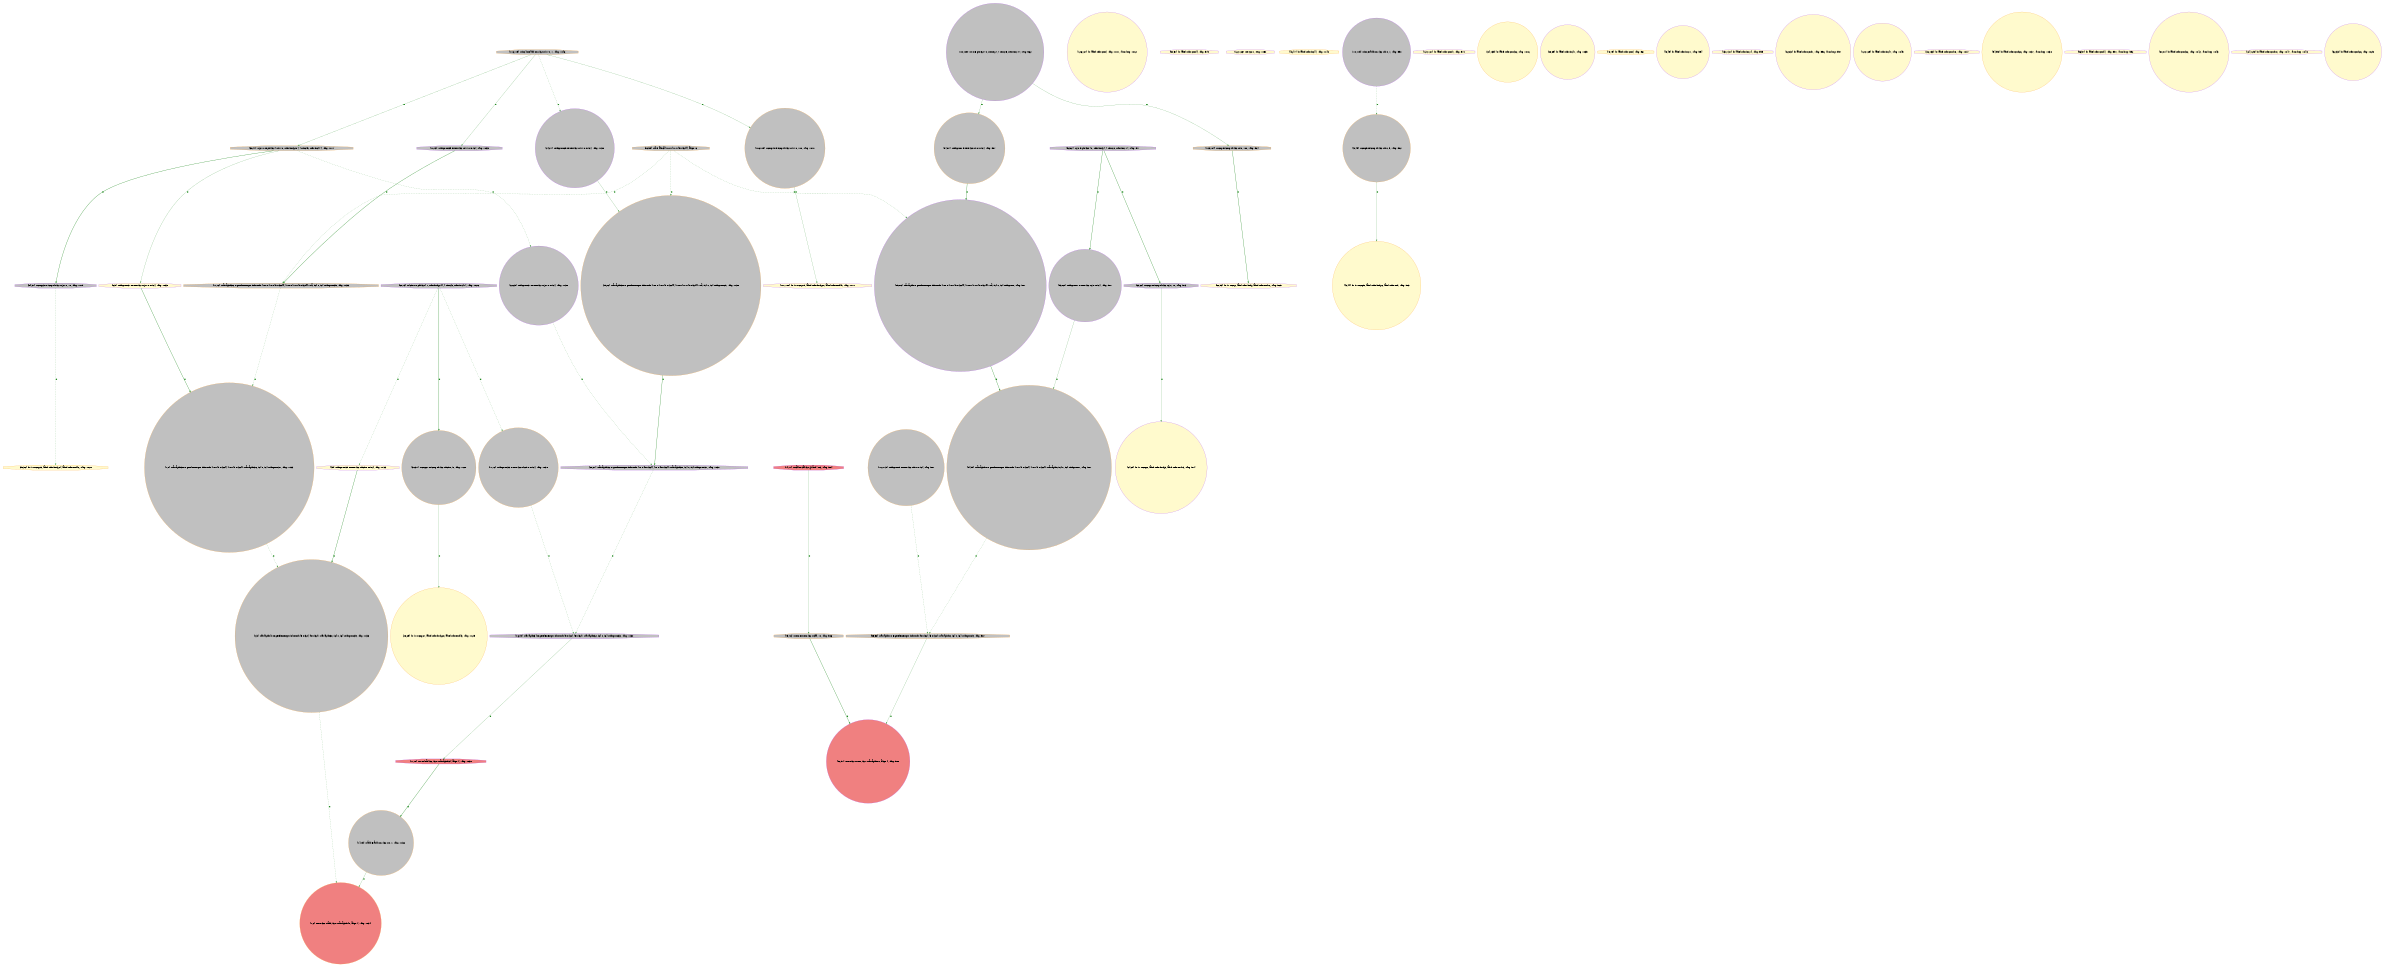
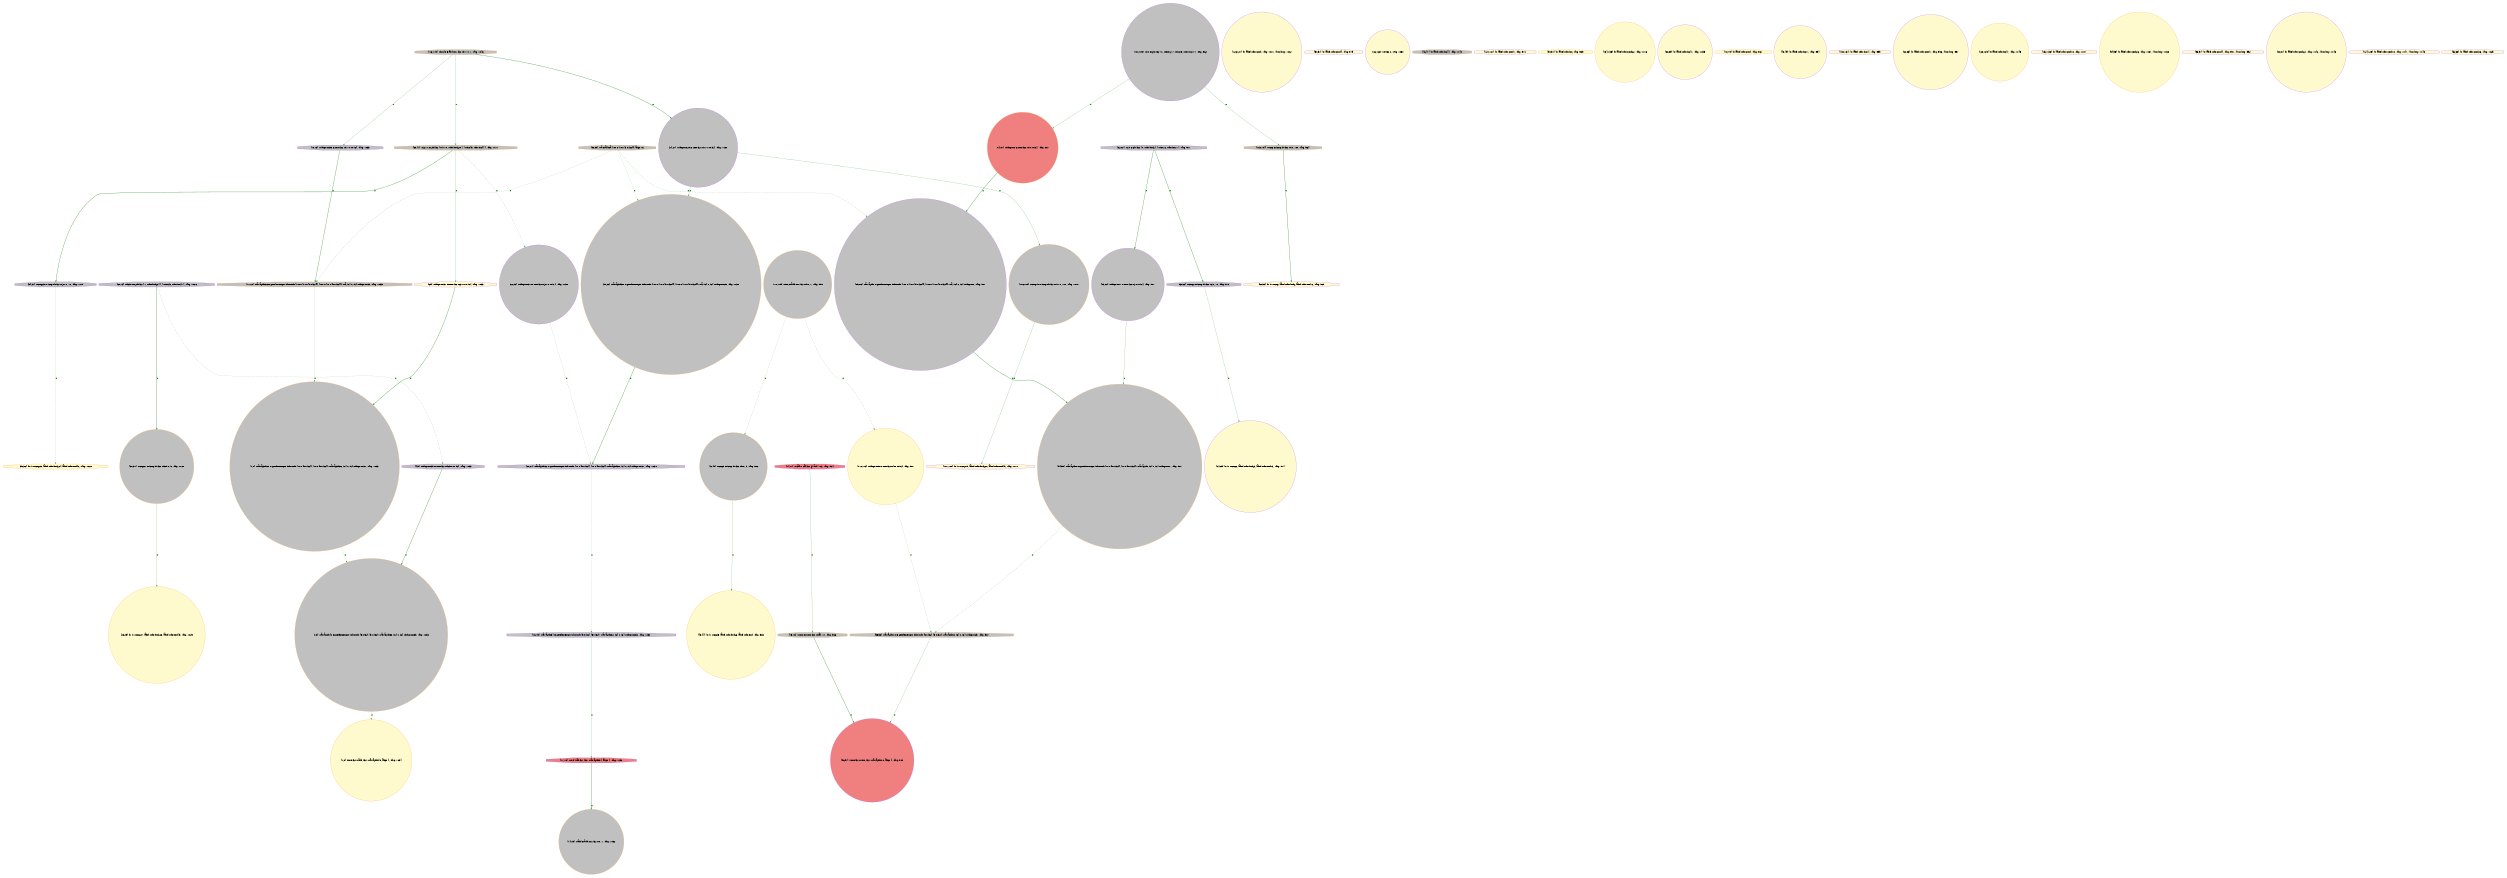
(1250, 52) -> (1388, 52)
(1309, 52) -> (1442, 52)
(1377, 52) -> (798, 284)
none -> (1566, 52)
(1883, 52) -> (2000, 52)
(2353, 52) -> (2473, 52)
(549, 82) -> (577, 75)
(650, 85) -> (903, 175)
(970, 148) -> (1023, 148)
none -> (835, 377)
(358, 468) -> (443, 467)
(518, 468) -> none
(906, 468) -> (886, 467)
(363, 879) -> none
(341, 923) -> (371, 760)
